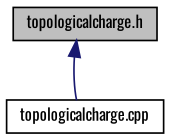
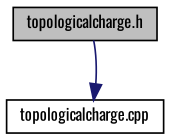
(74, 79) -> (96, 62)
